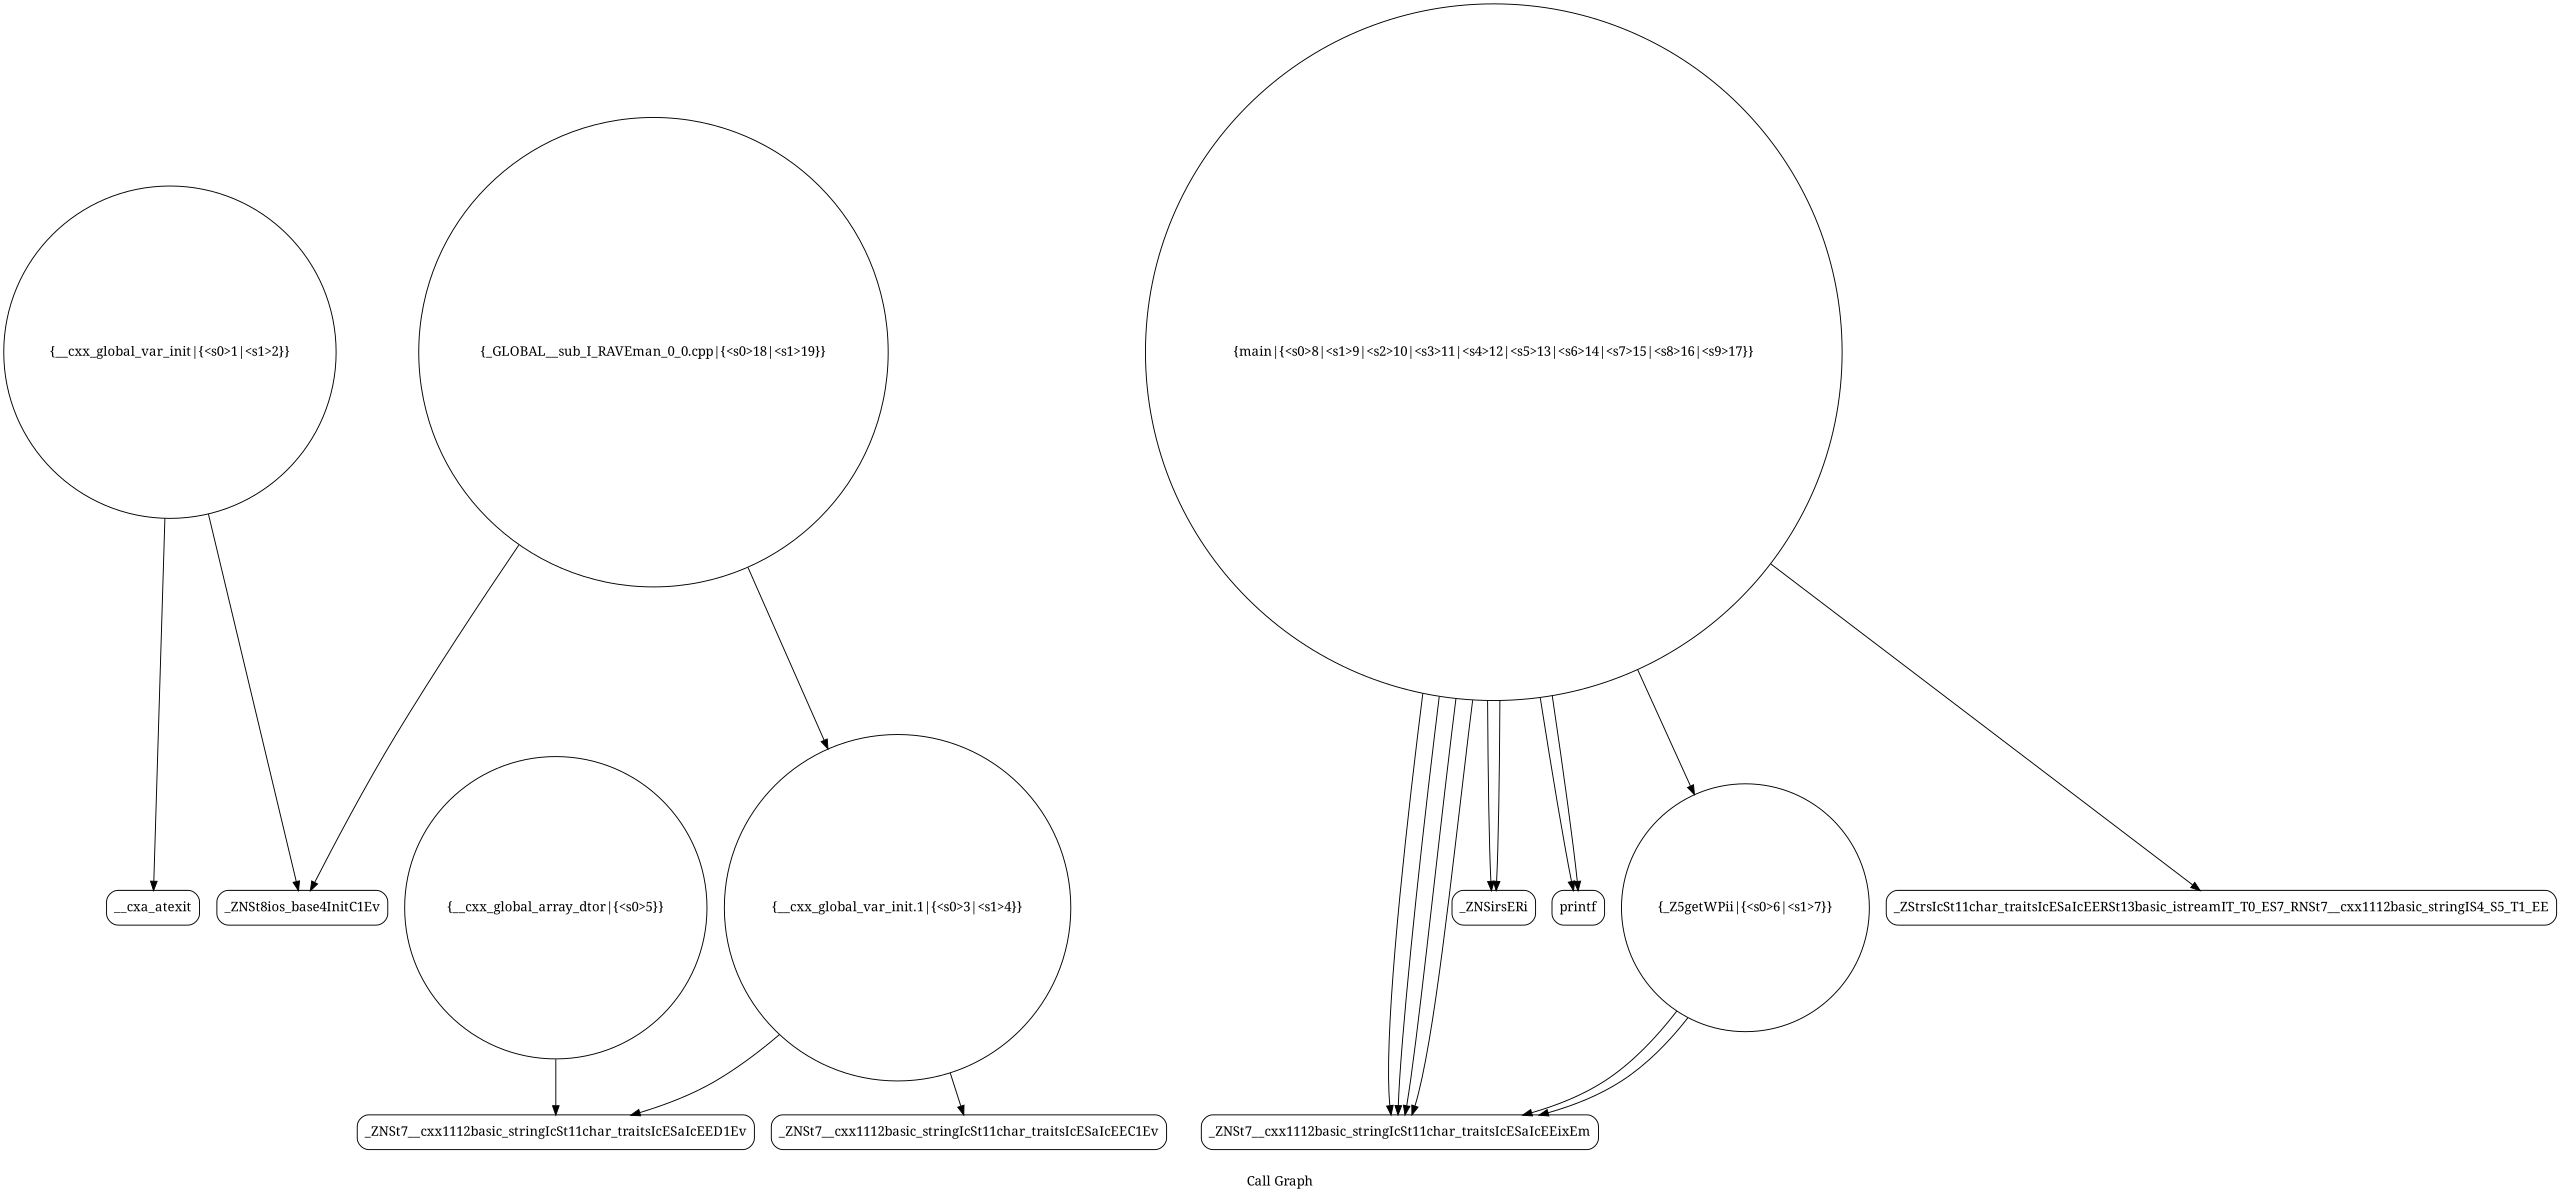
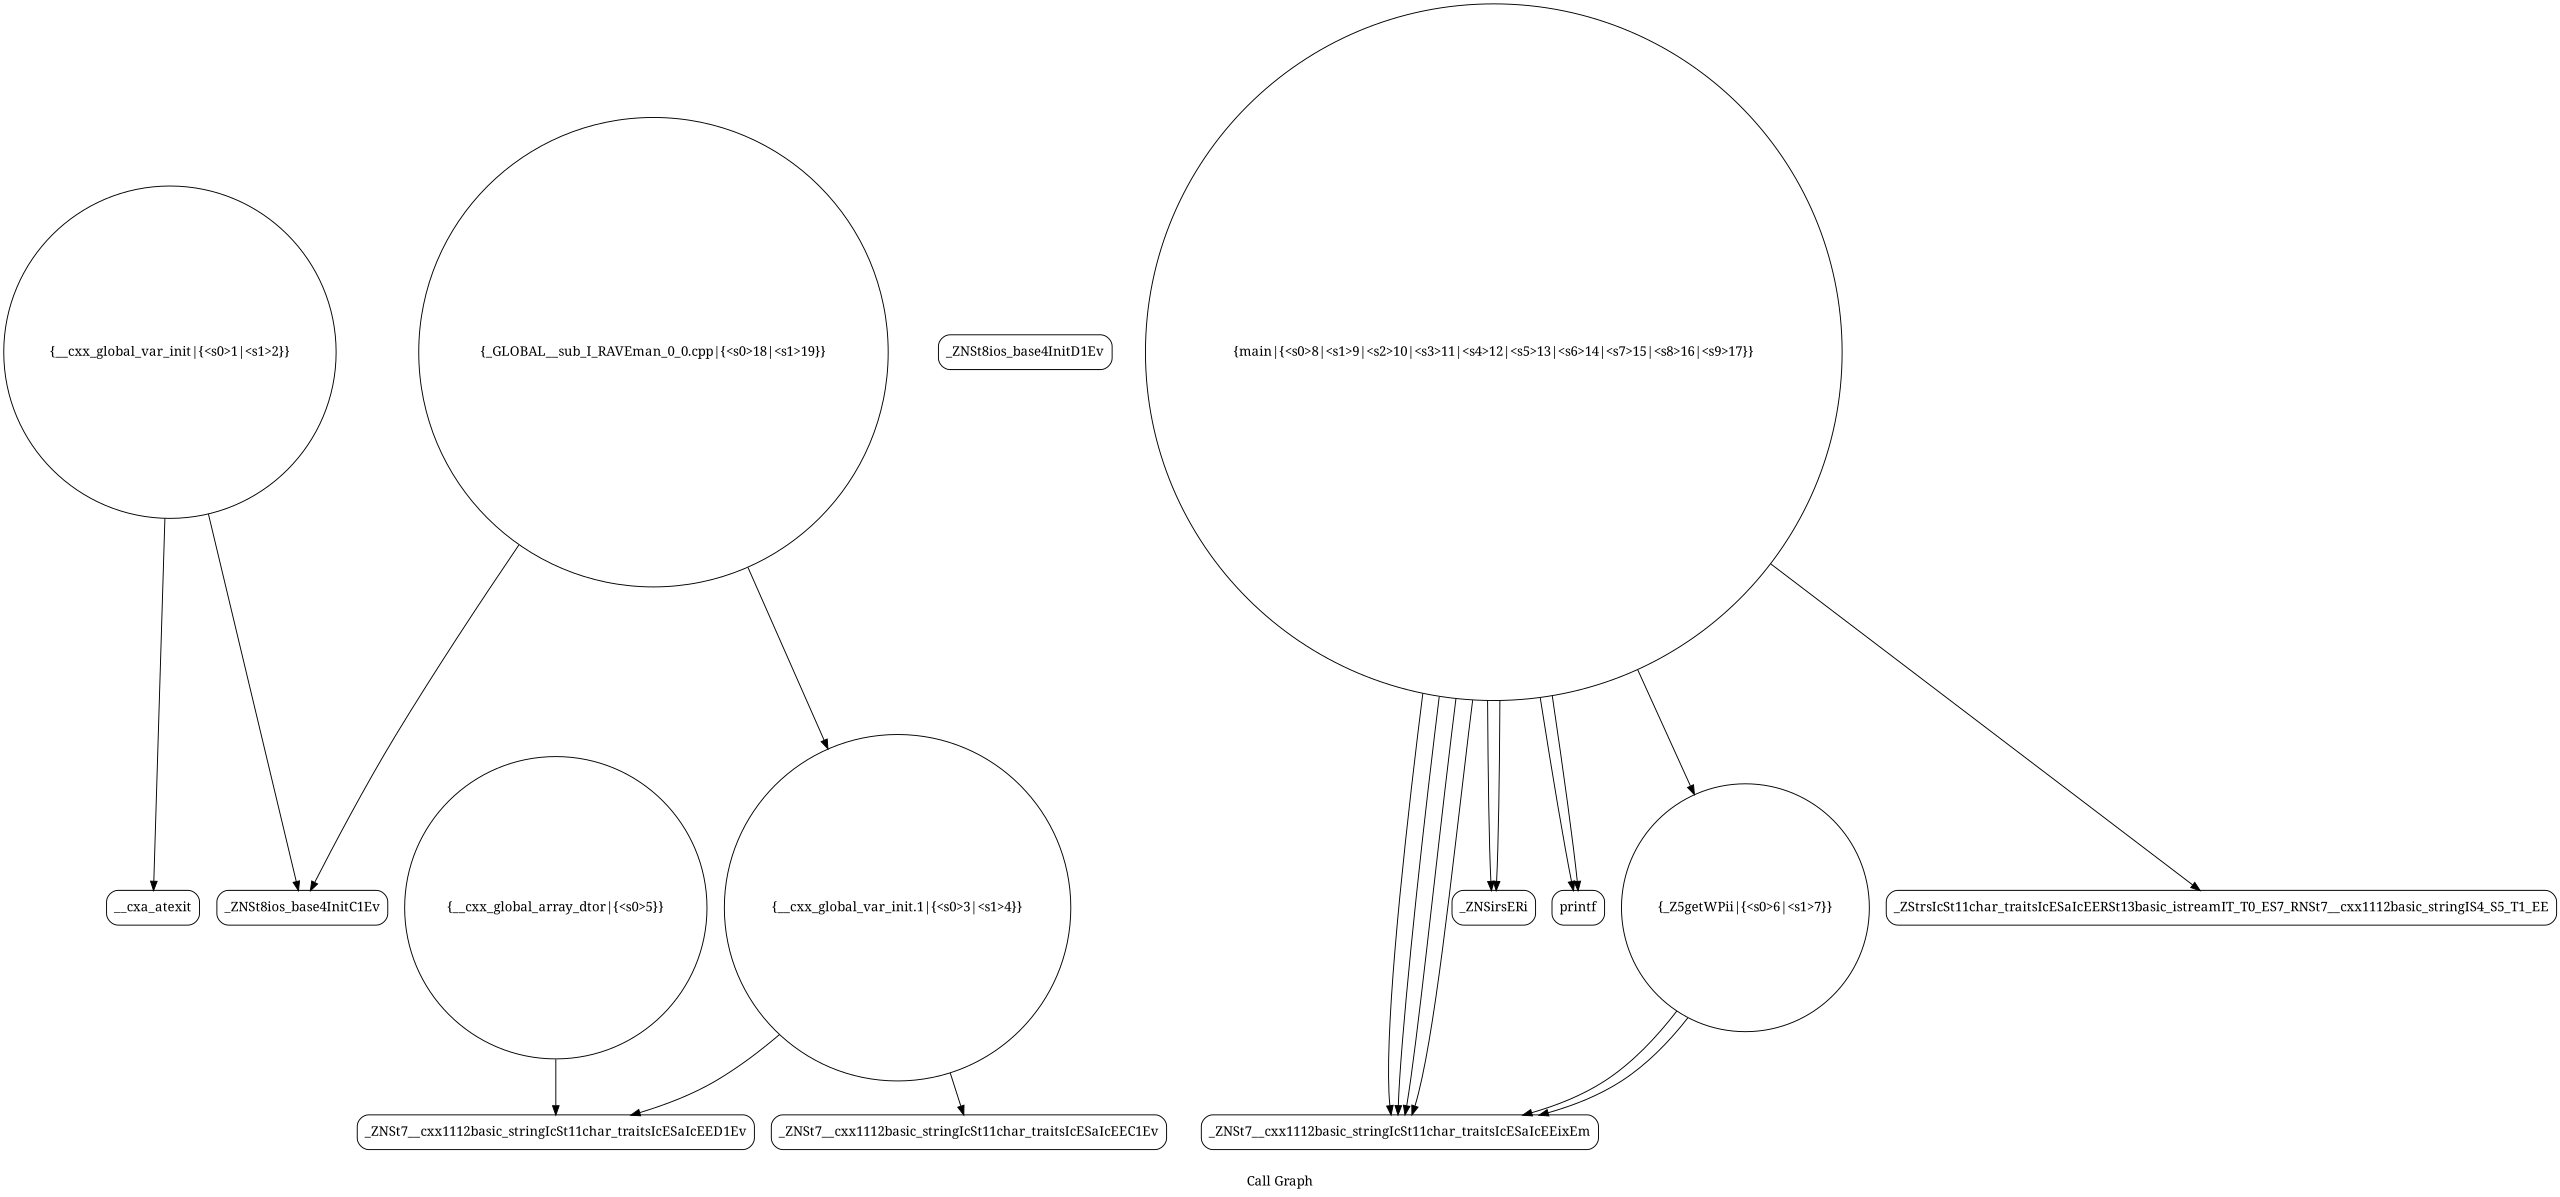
none -> (1025, 352)
